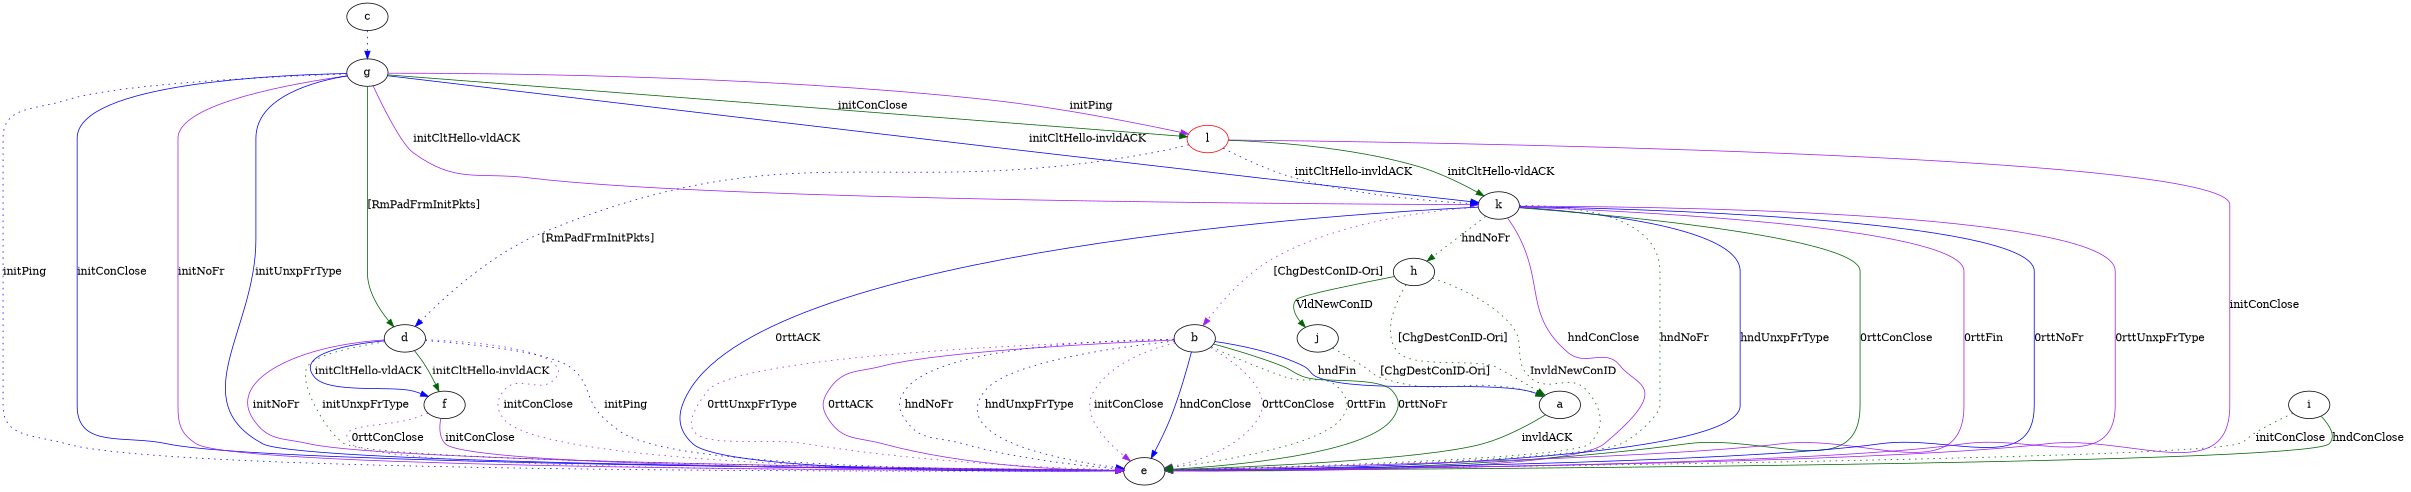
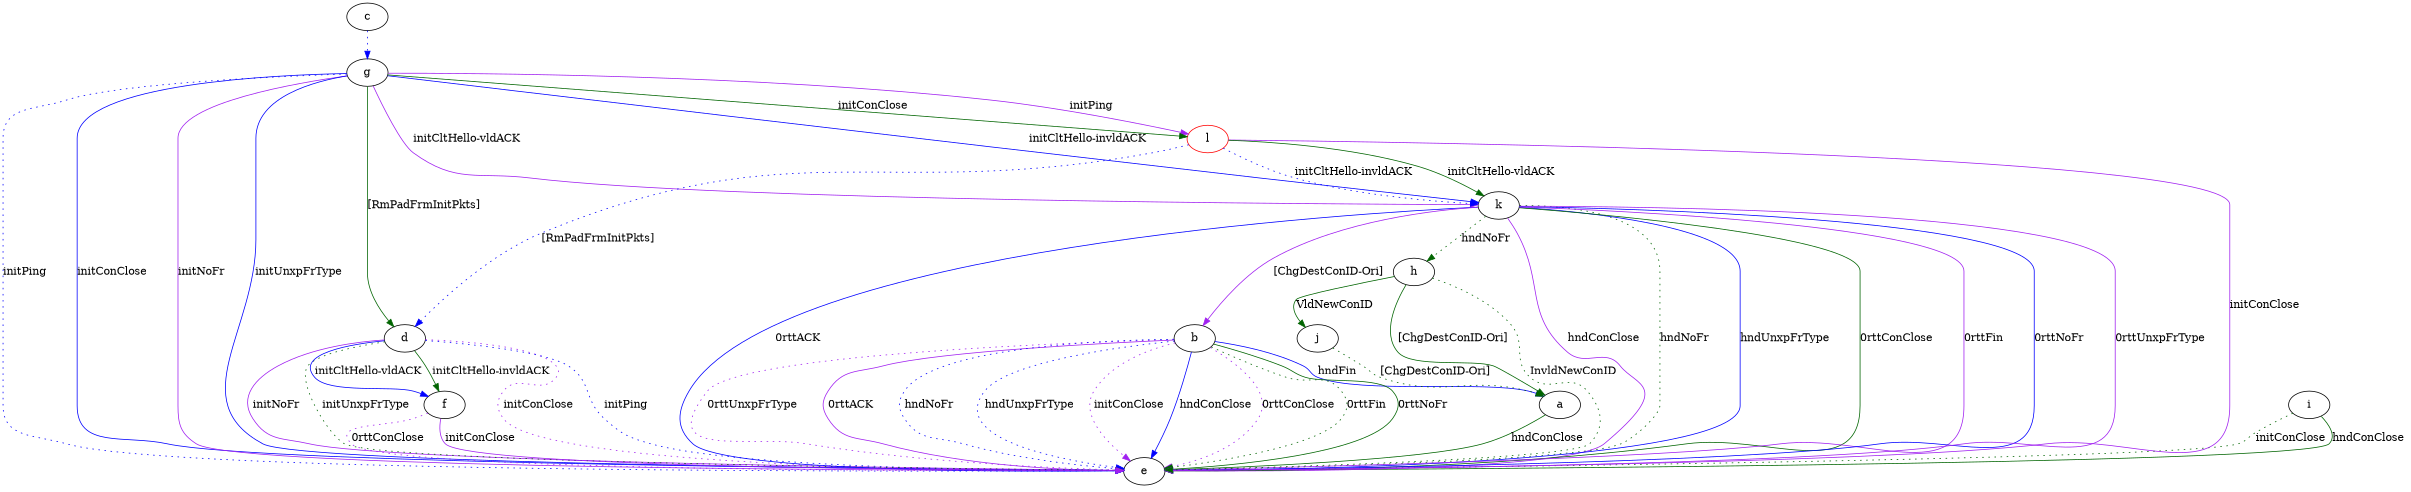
(1330, 234) -> (1330, 234)
(1434, 362) -> (1434, 362)
(1549, 438) -> (1549, 438)
